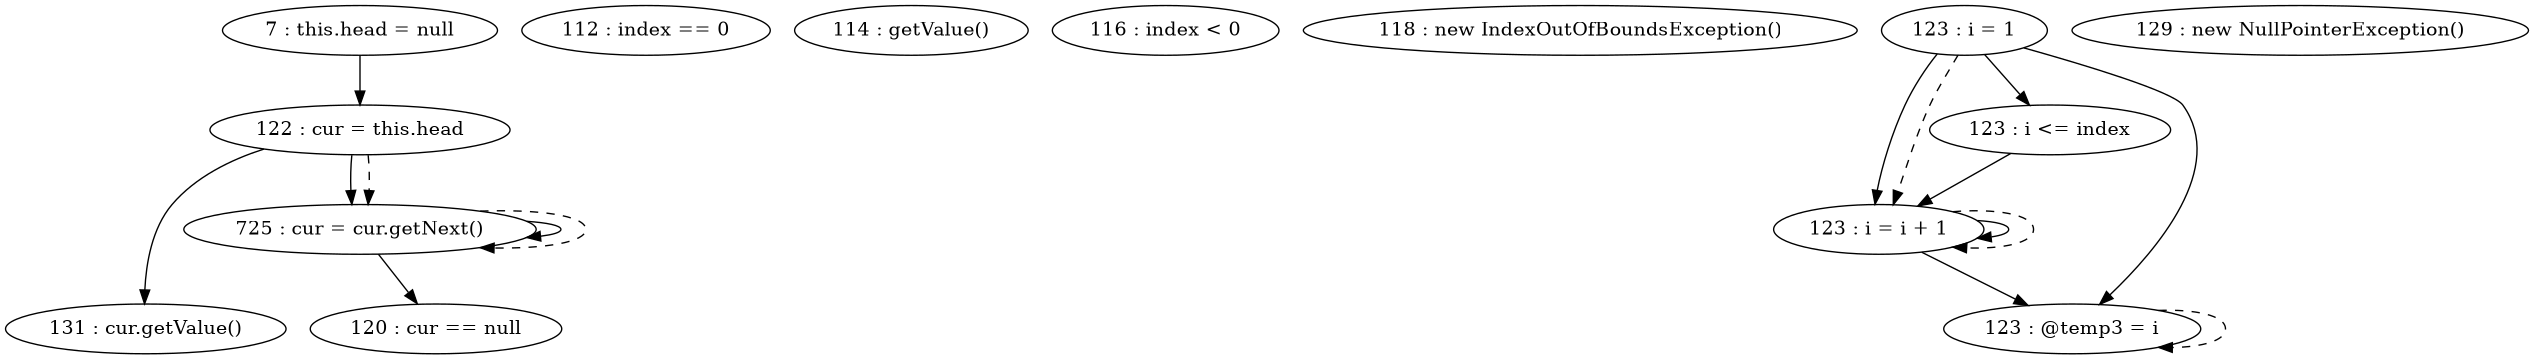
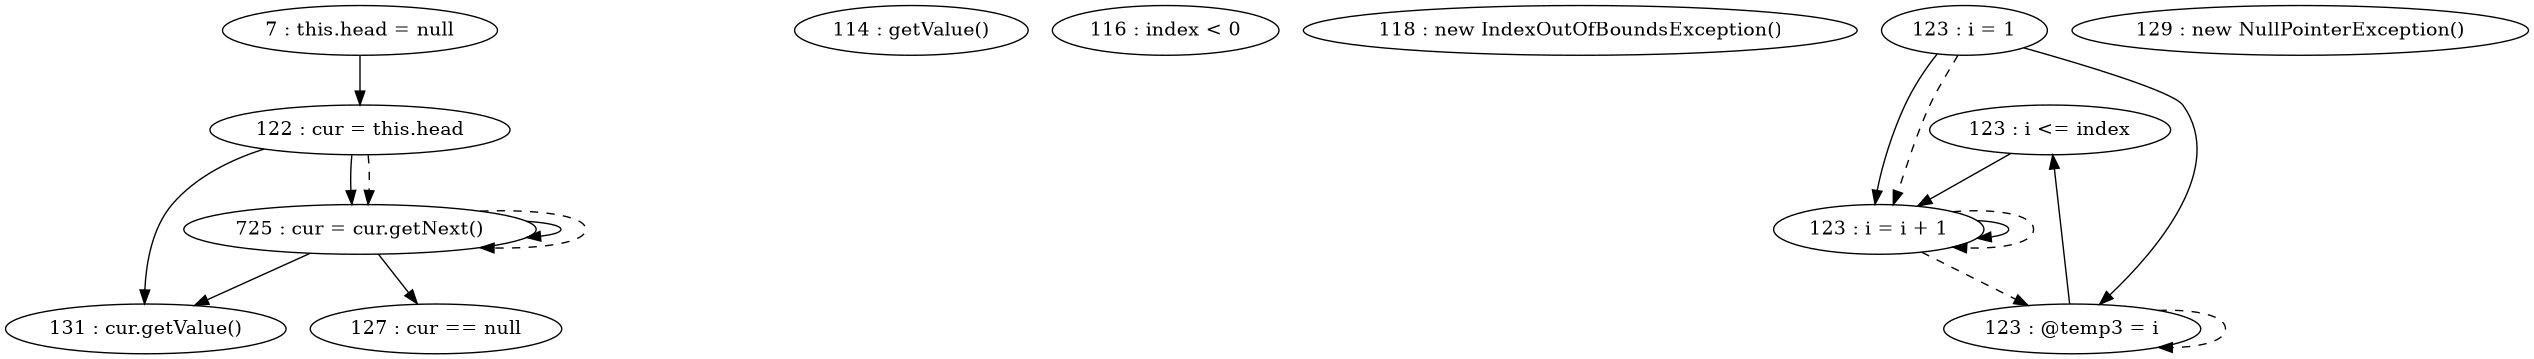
(646, 30) -> none
(2002, 75) -> (2062, 236)
(1969, 276) -> (1969, 276)
none -> (259, 277)
(436, 329) -> (436, 329)
